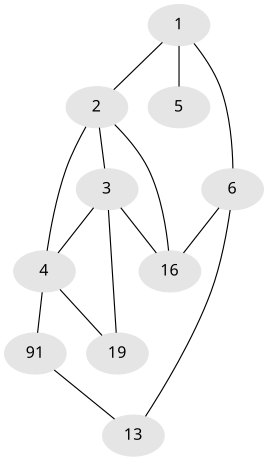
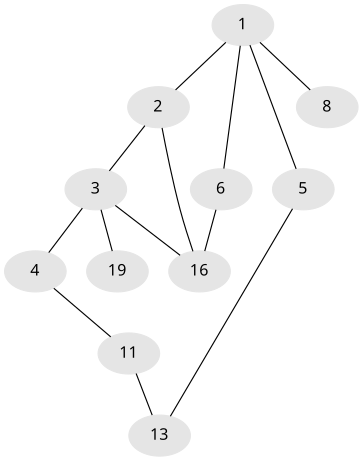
none -> (327, 107)
(60, 187) -> none
(81, 312) -> none
(200, 318) -> (231, 312)
(35, 353) -> (129, 353)
